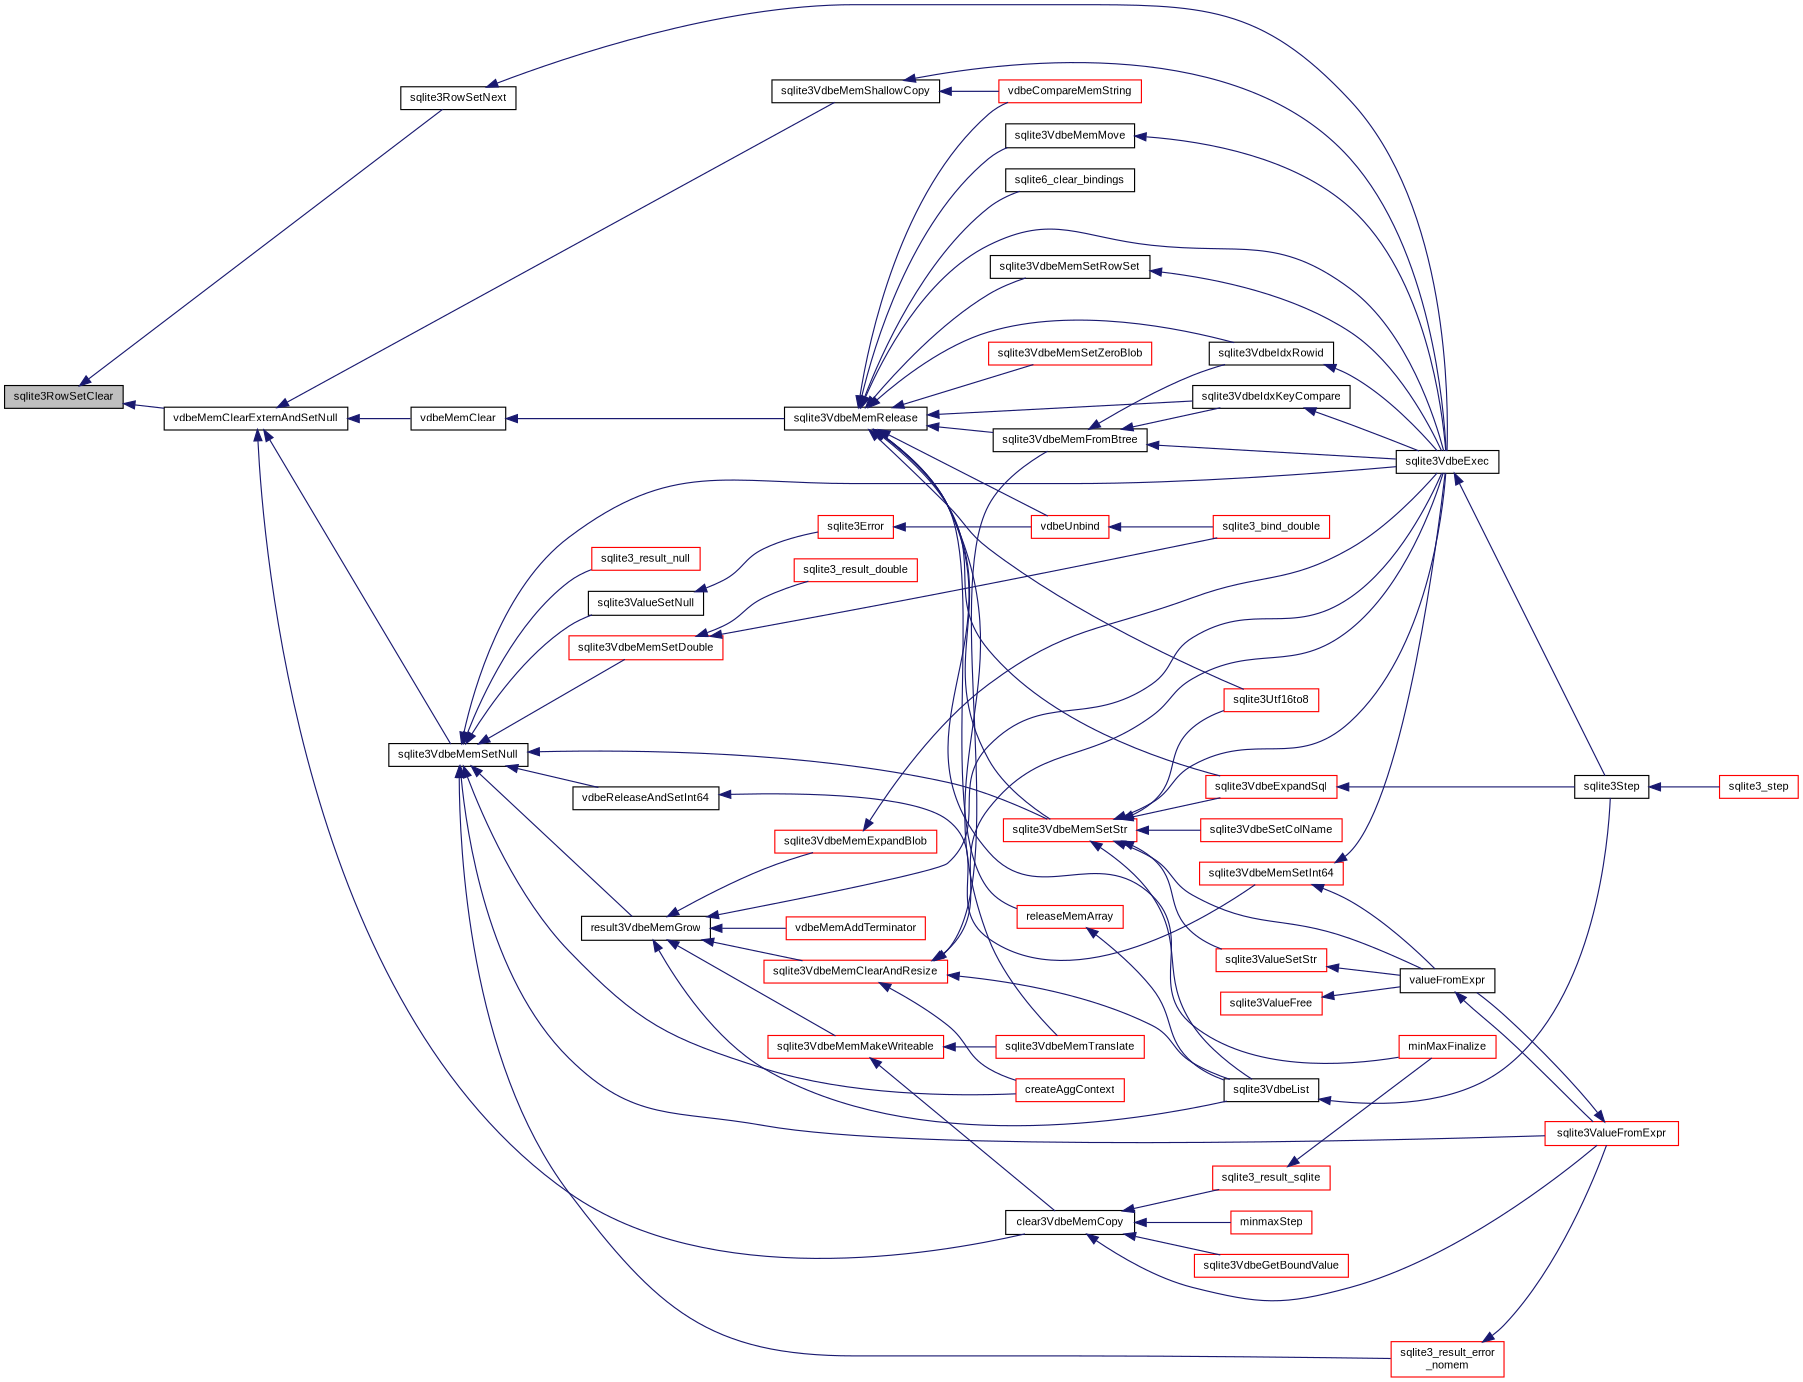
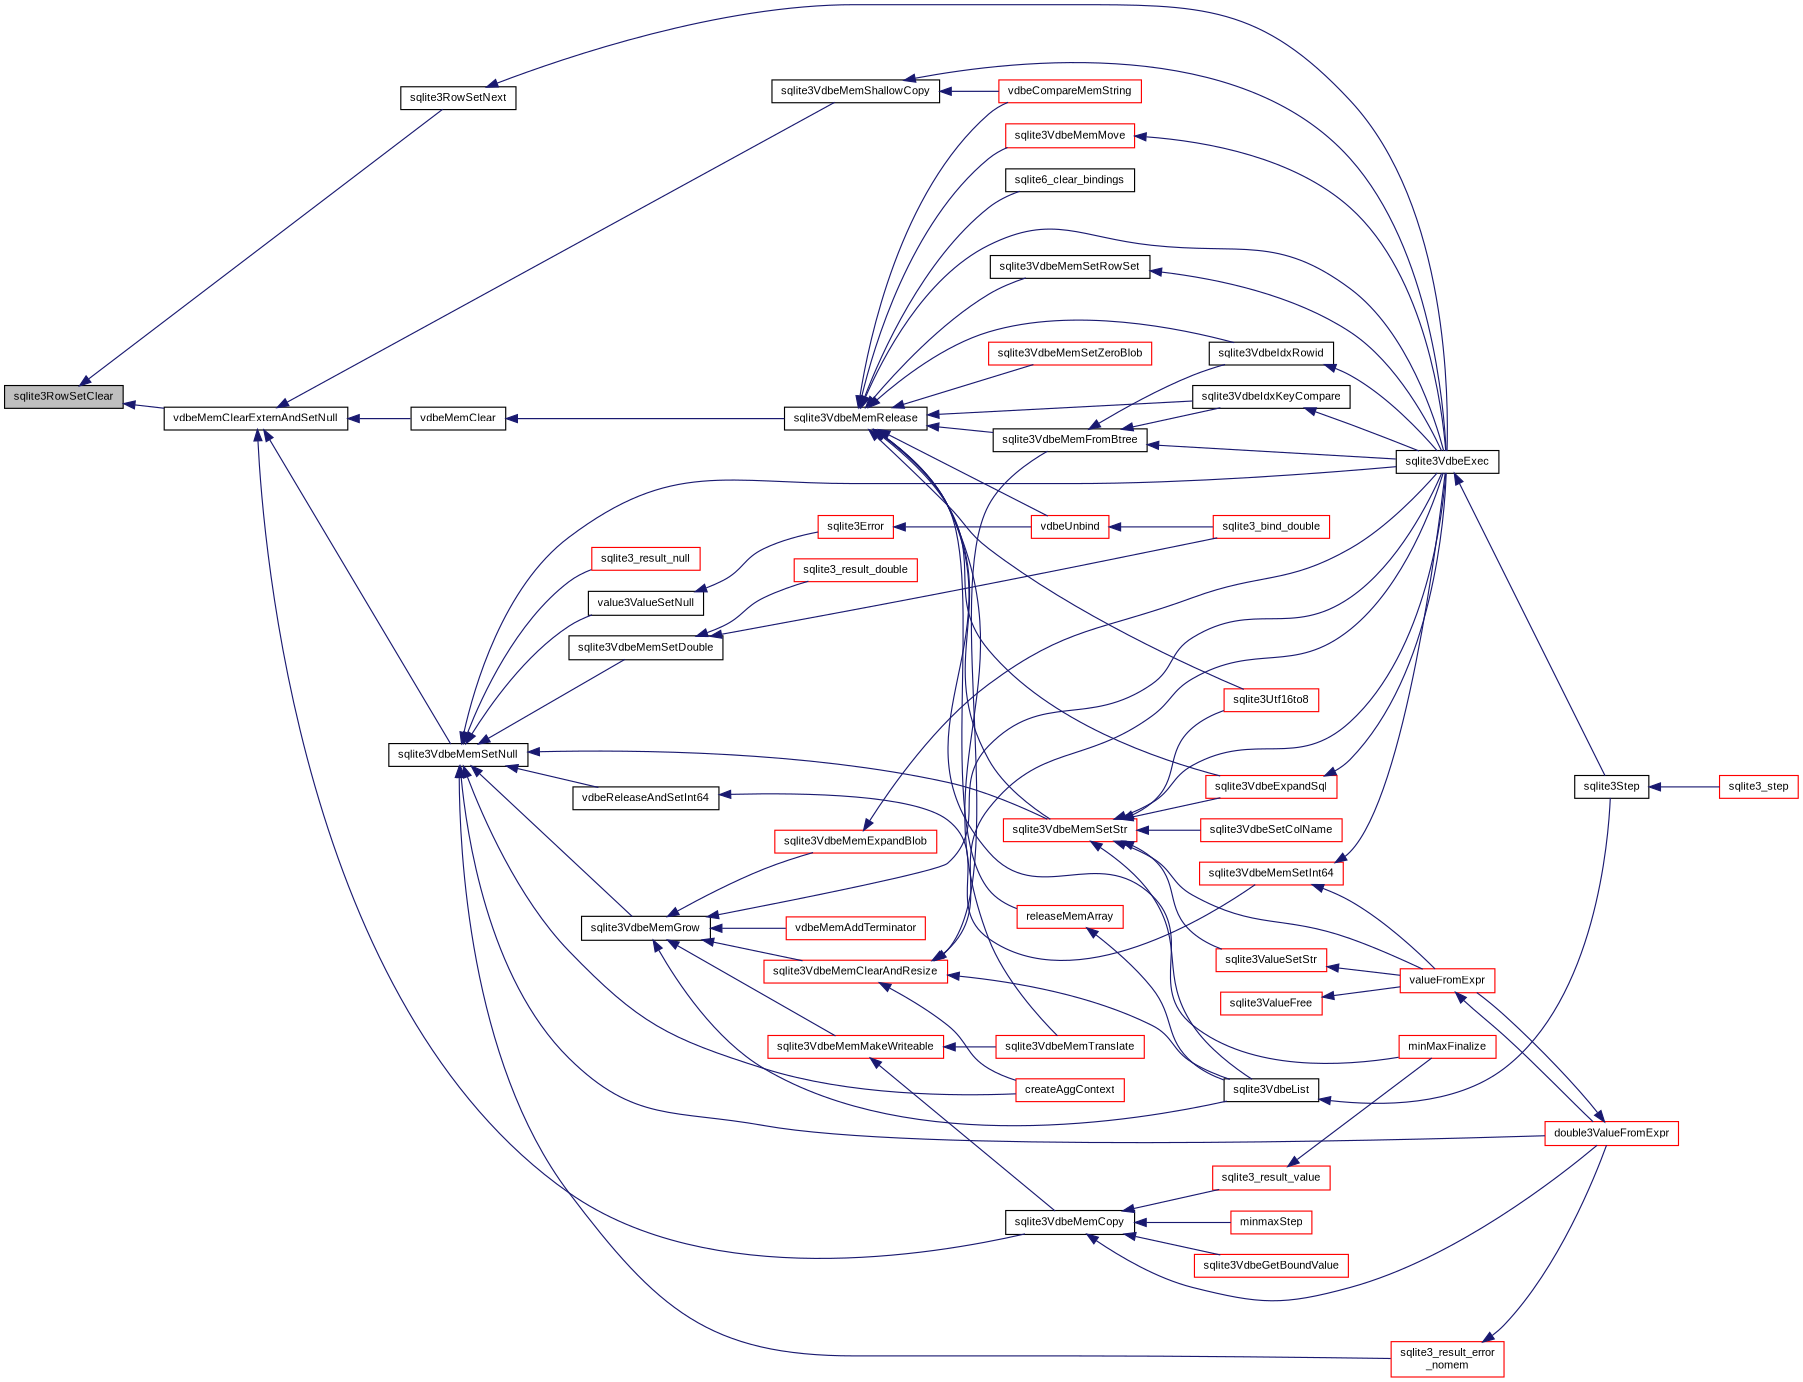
(1070, 136) -> (1070, 136)
(646, 603) -> (646, 603)
(646, 648) -> (646, 648)
(1462, 787) -> (1408, 665)
(646, 928) -> (646, 928)
(1448, 981) -> (1448, 981)
(1612, 1134) -> (1612, 1134)
(1271, 1178) -> (1271, 1178)
(1070, 1222) -> (1070, 1222)
